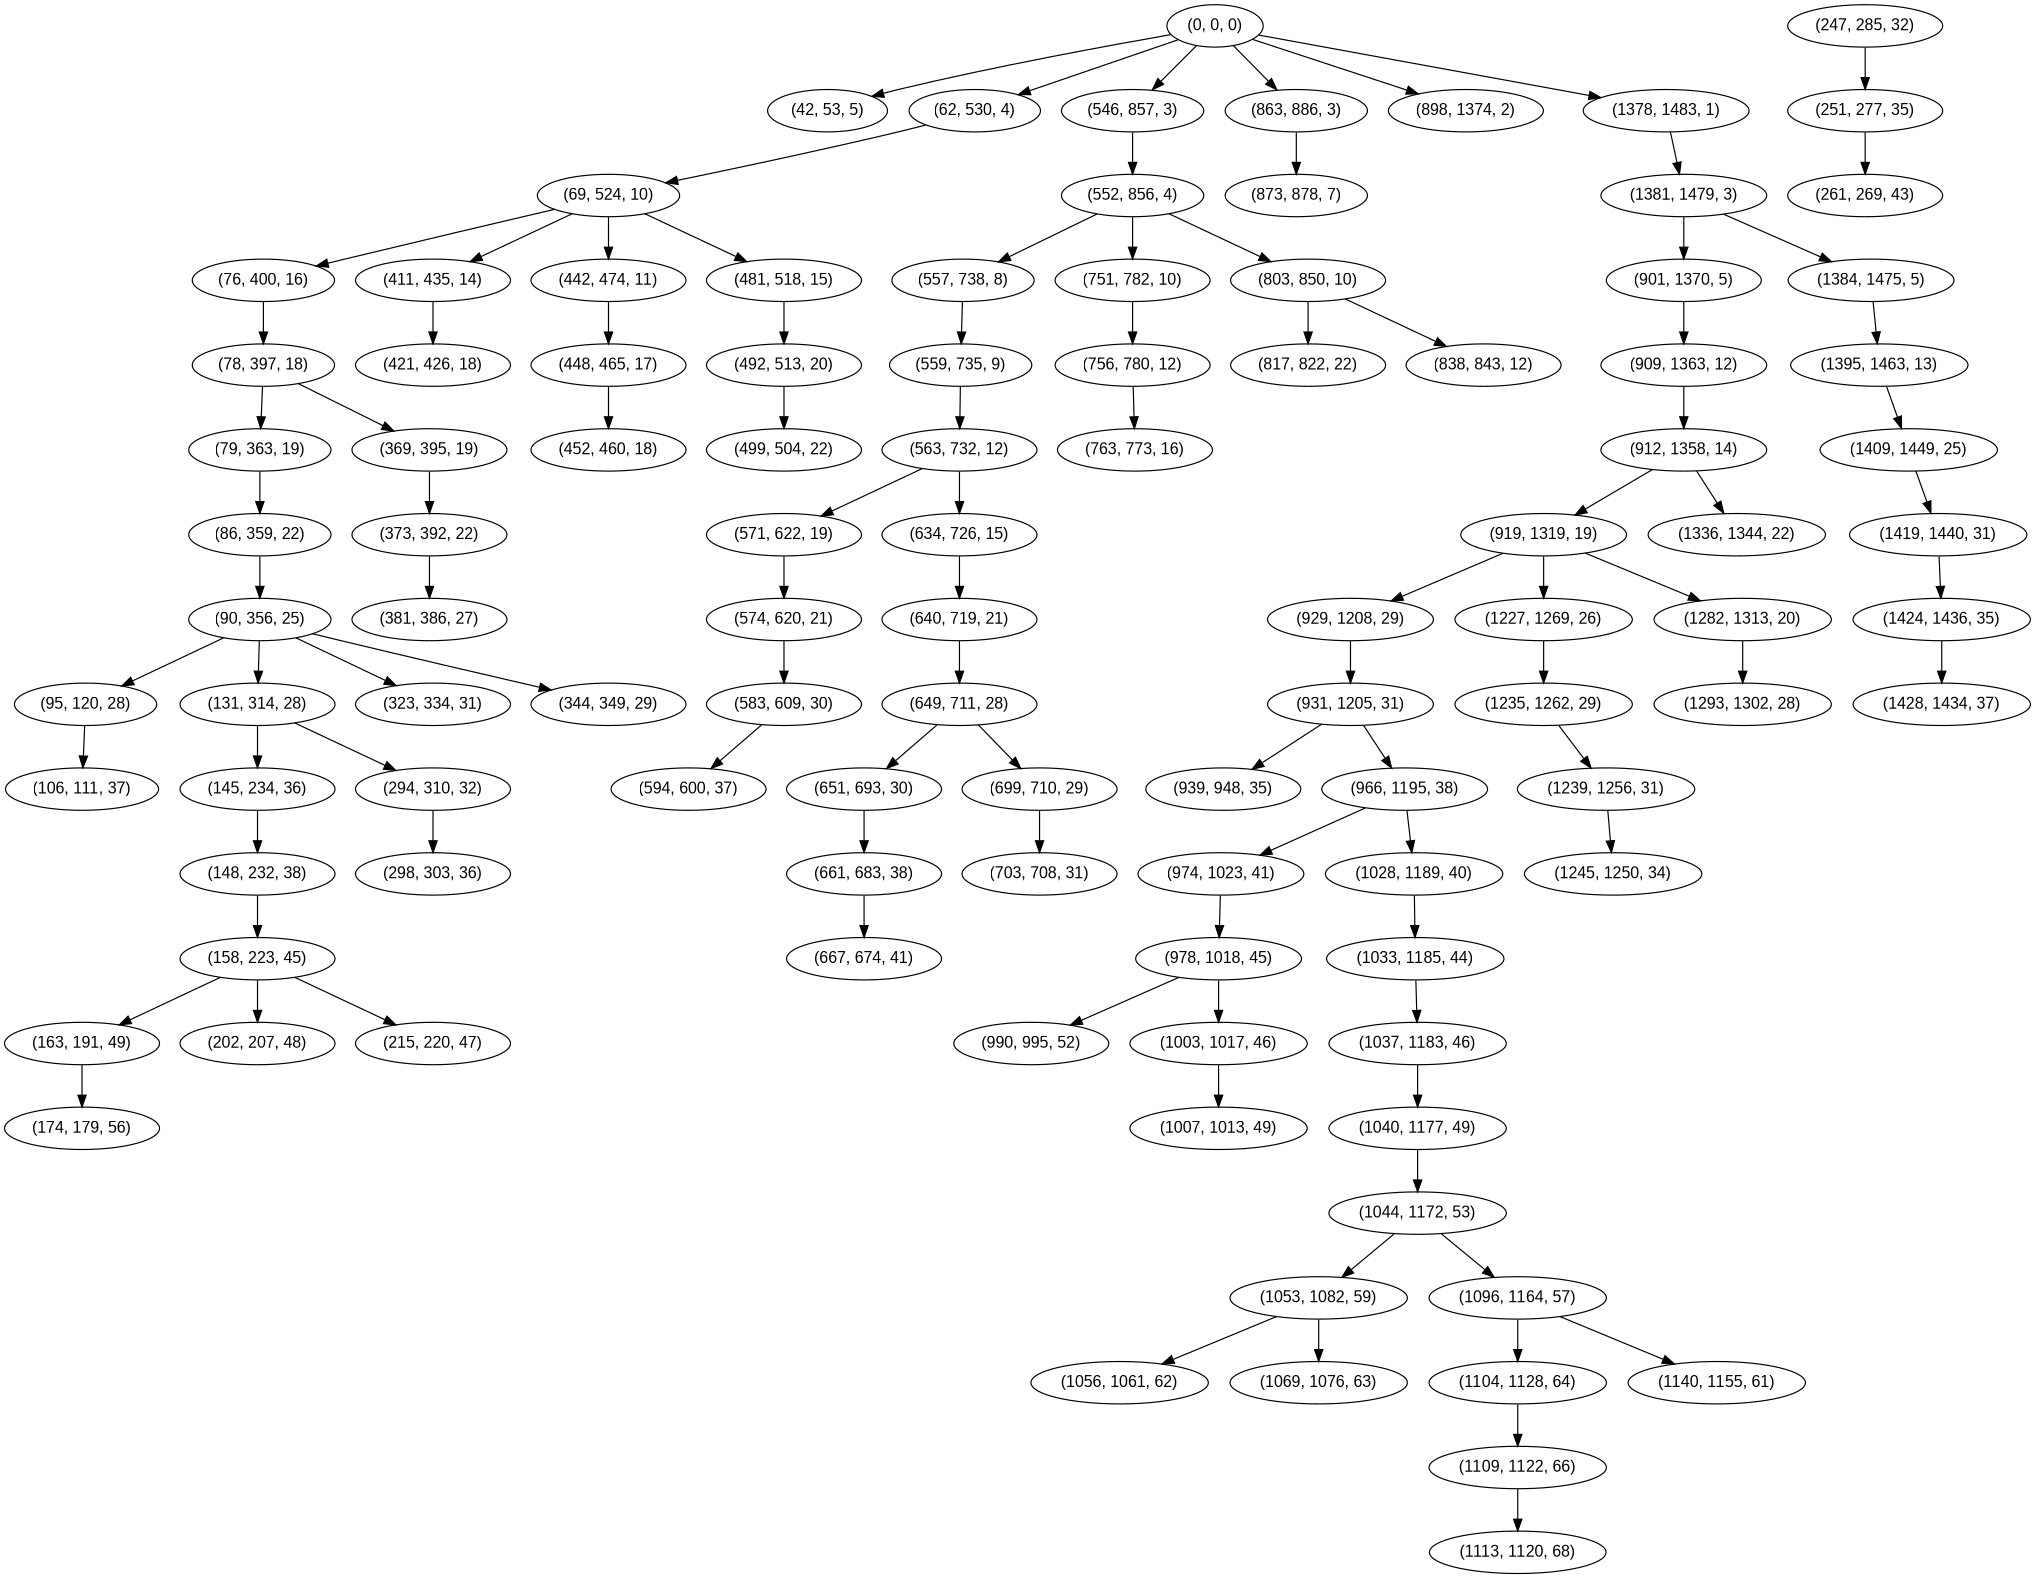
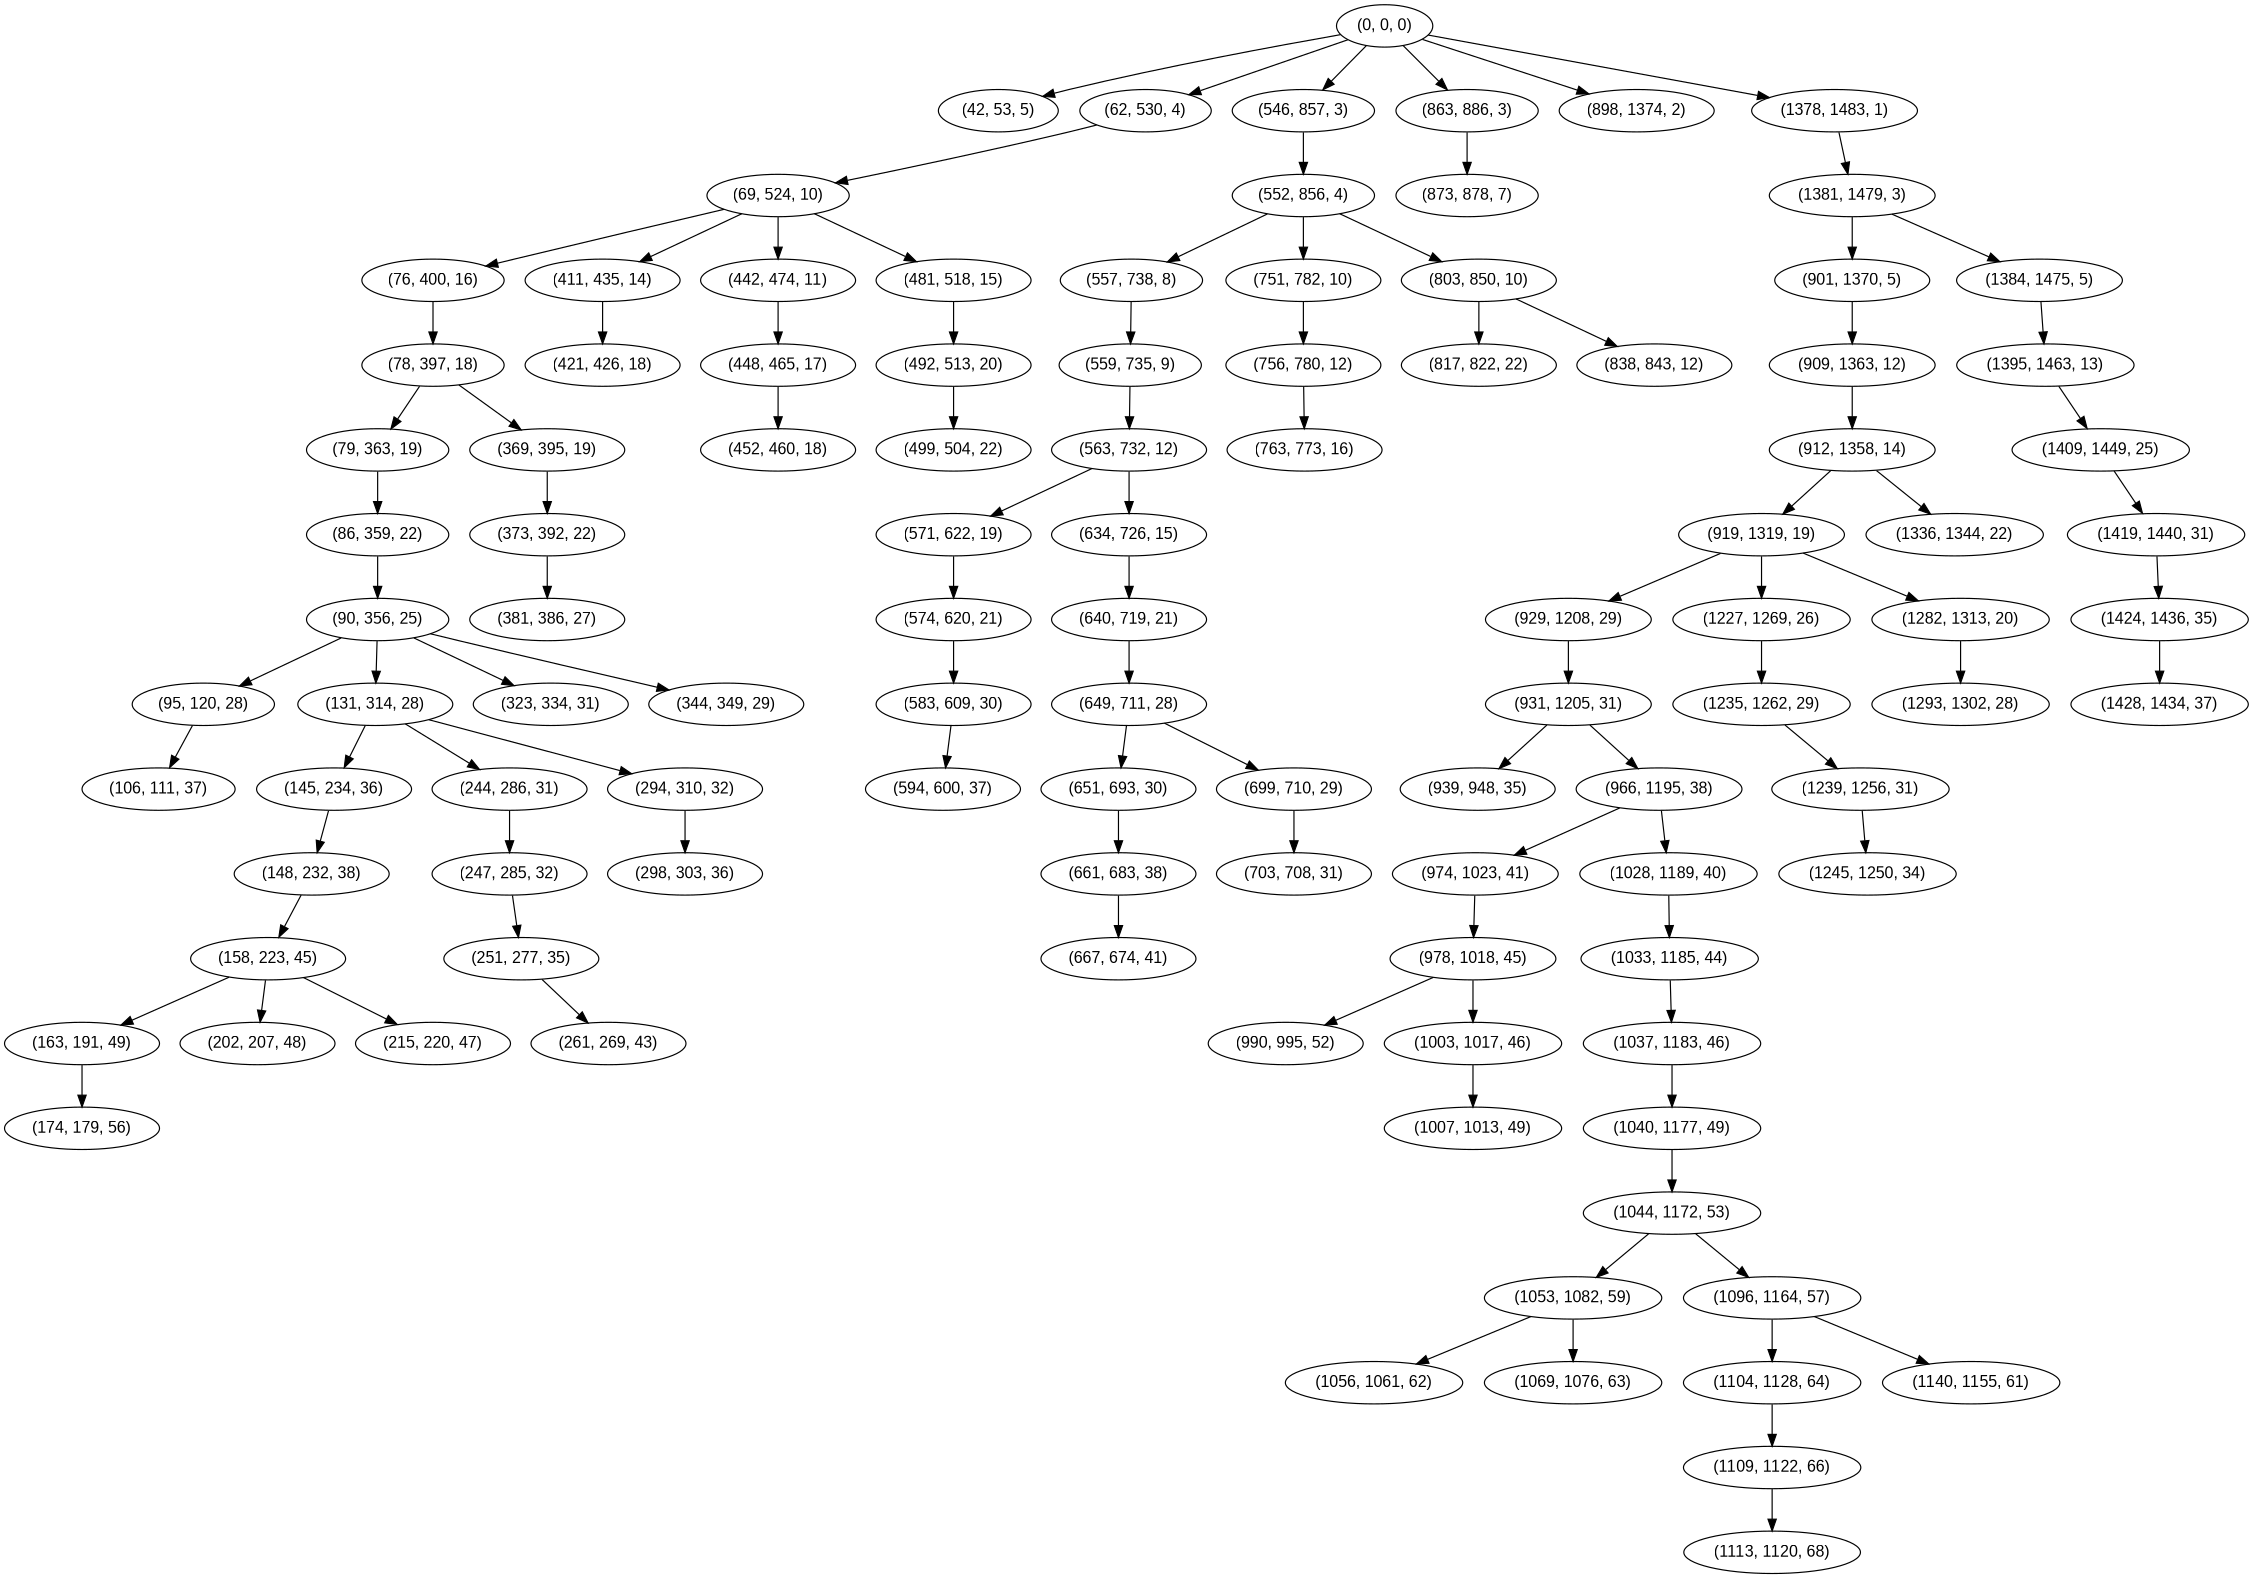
none -> (510, 789)
